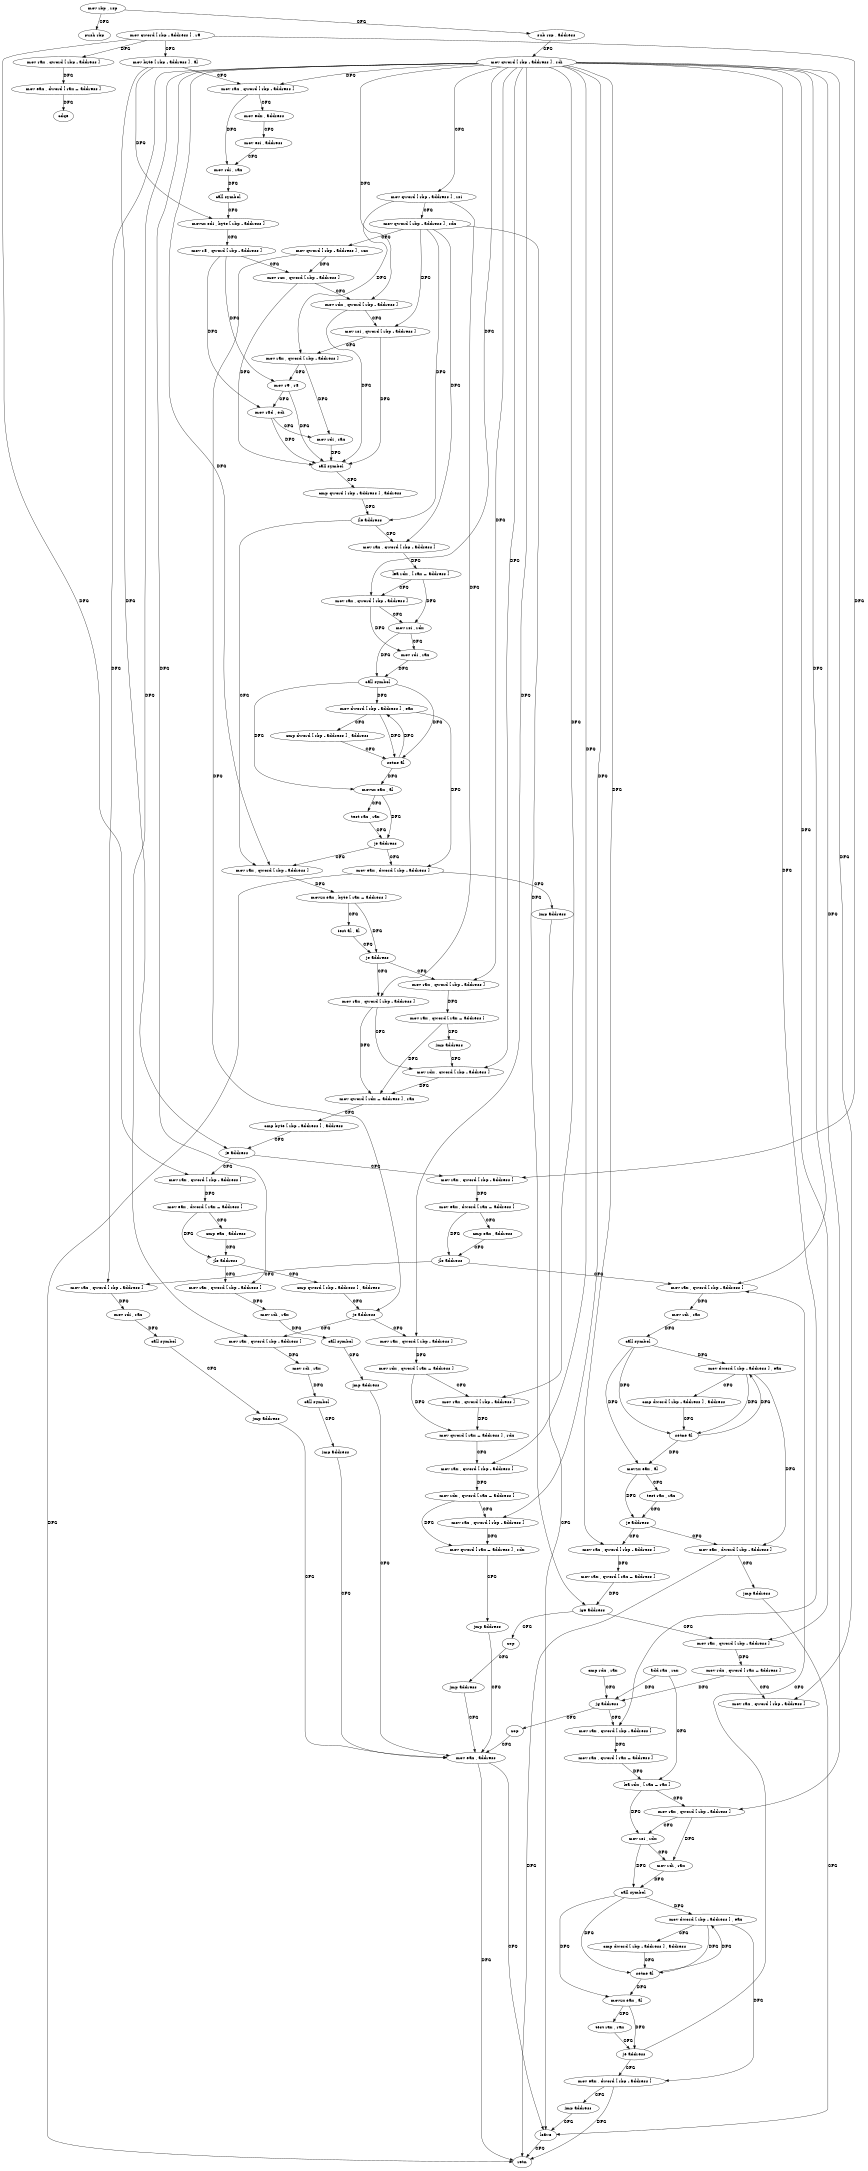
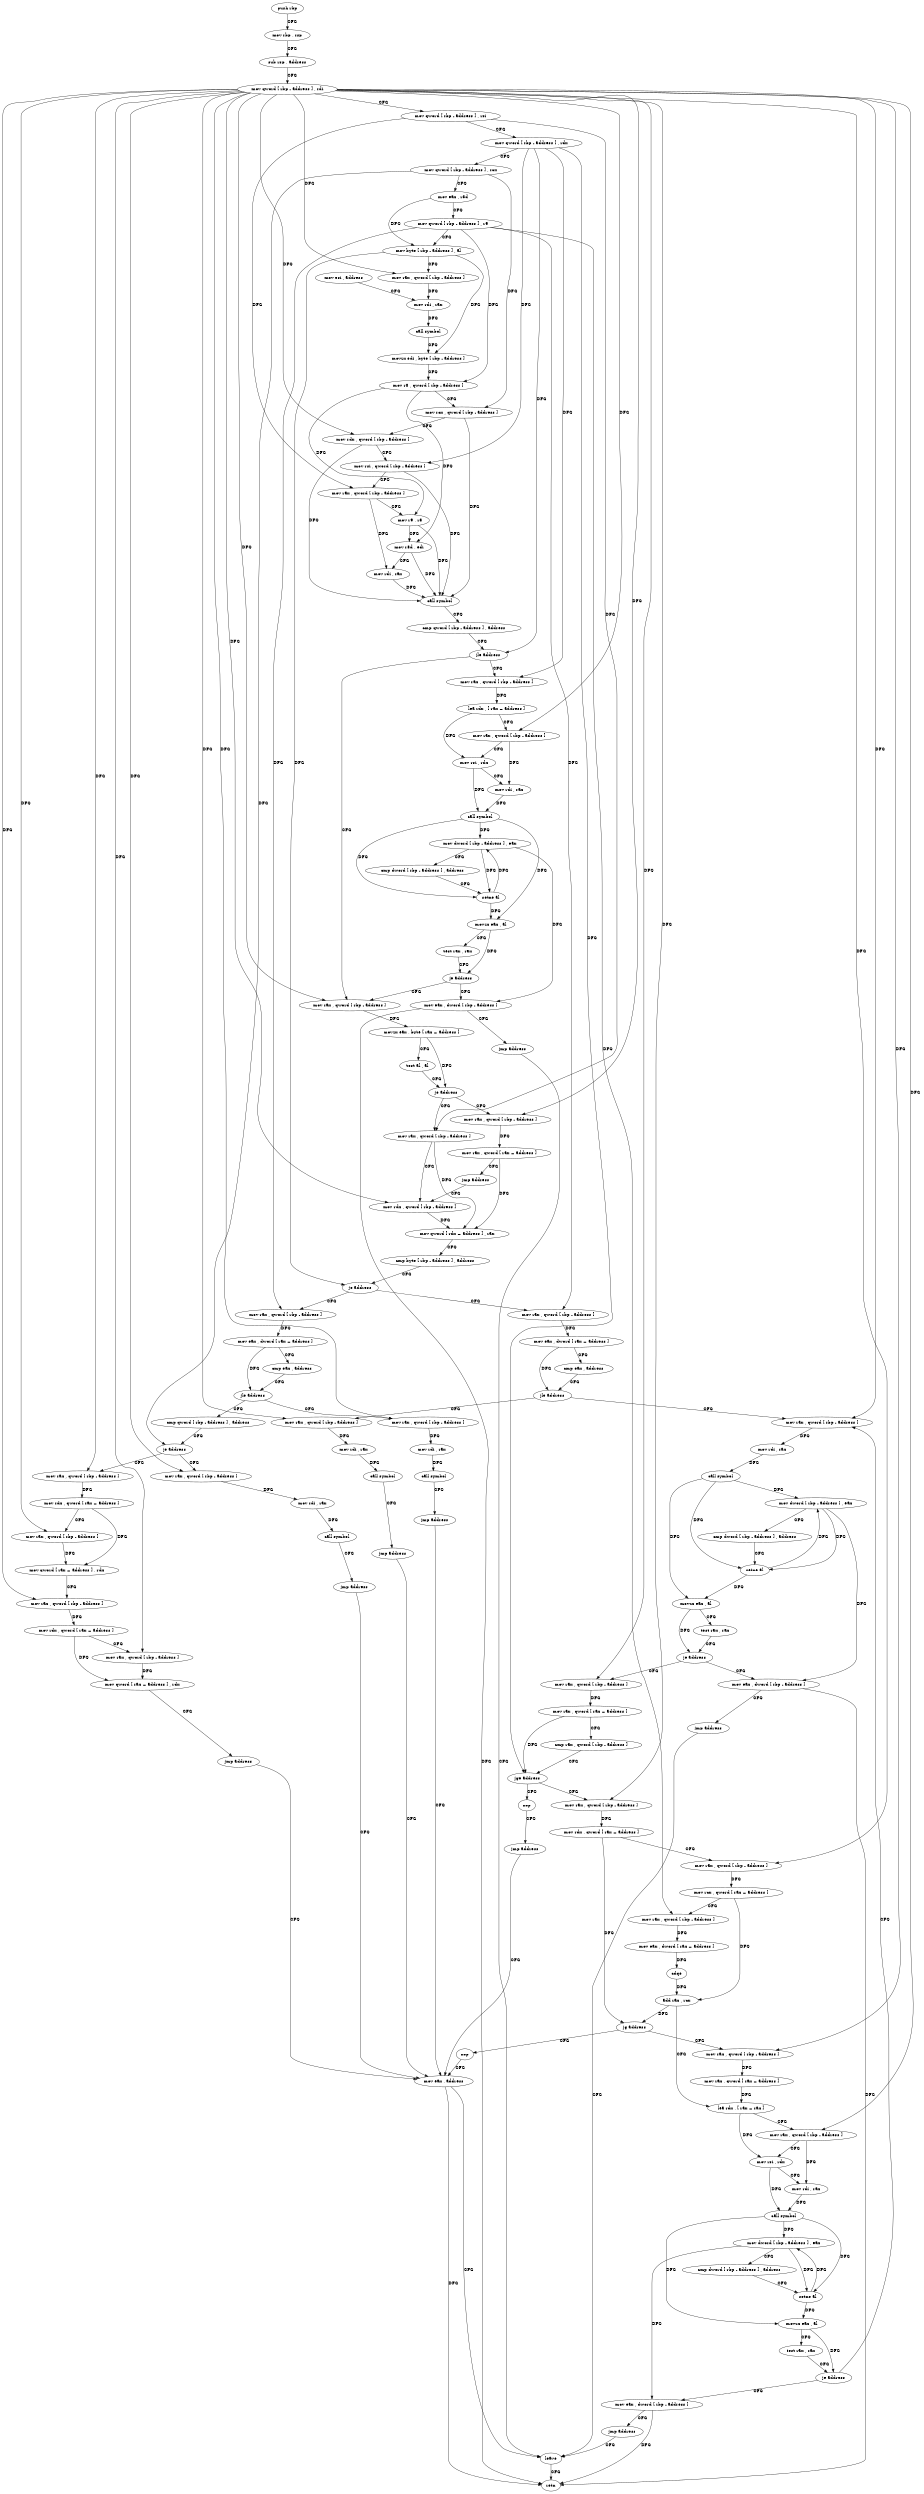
(99, 20) -> (287, 20)
(264, 116) -> none
none -> (453, 197)
none -> (488, 306)
(603, 1671) -> none
none -> (591, 1745)
none -> (731, 1893)
none -> (677, 1985)
